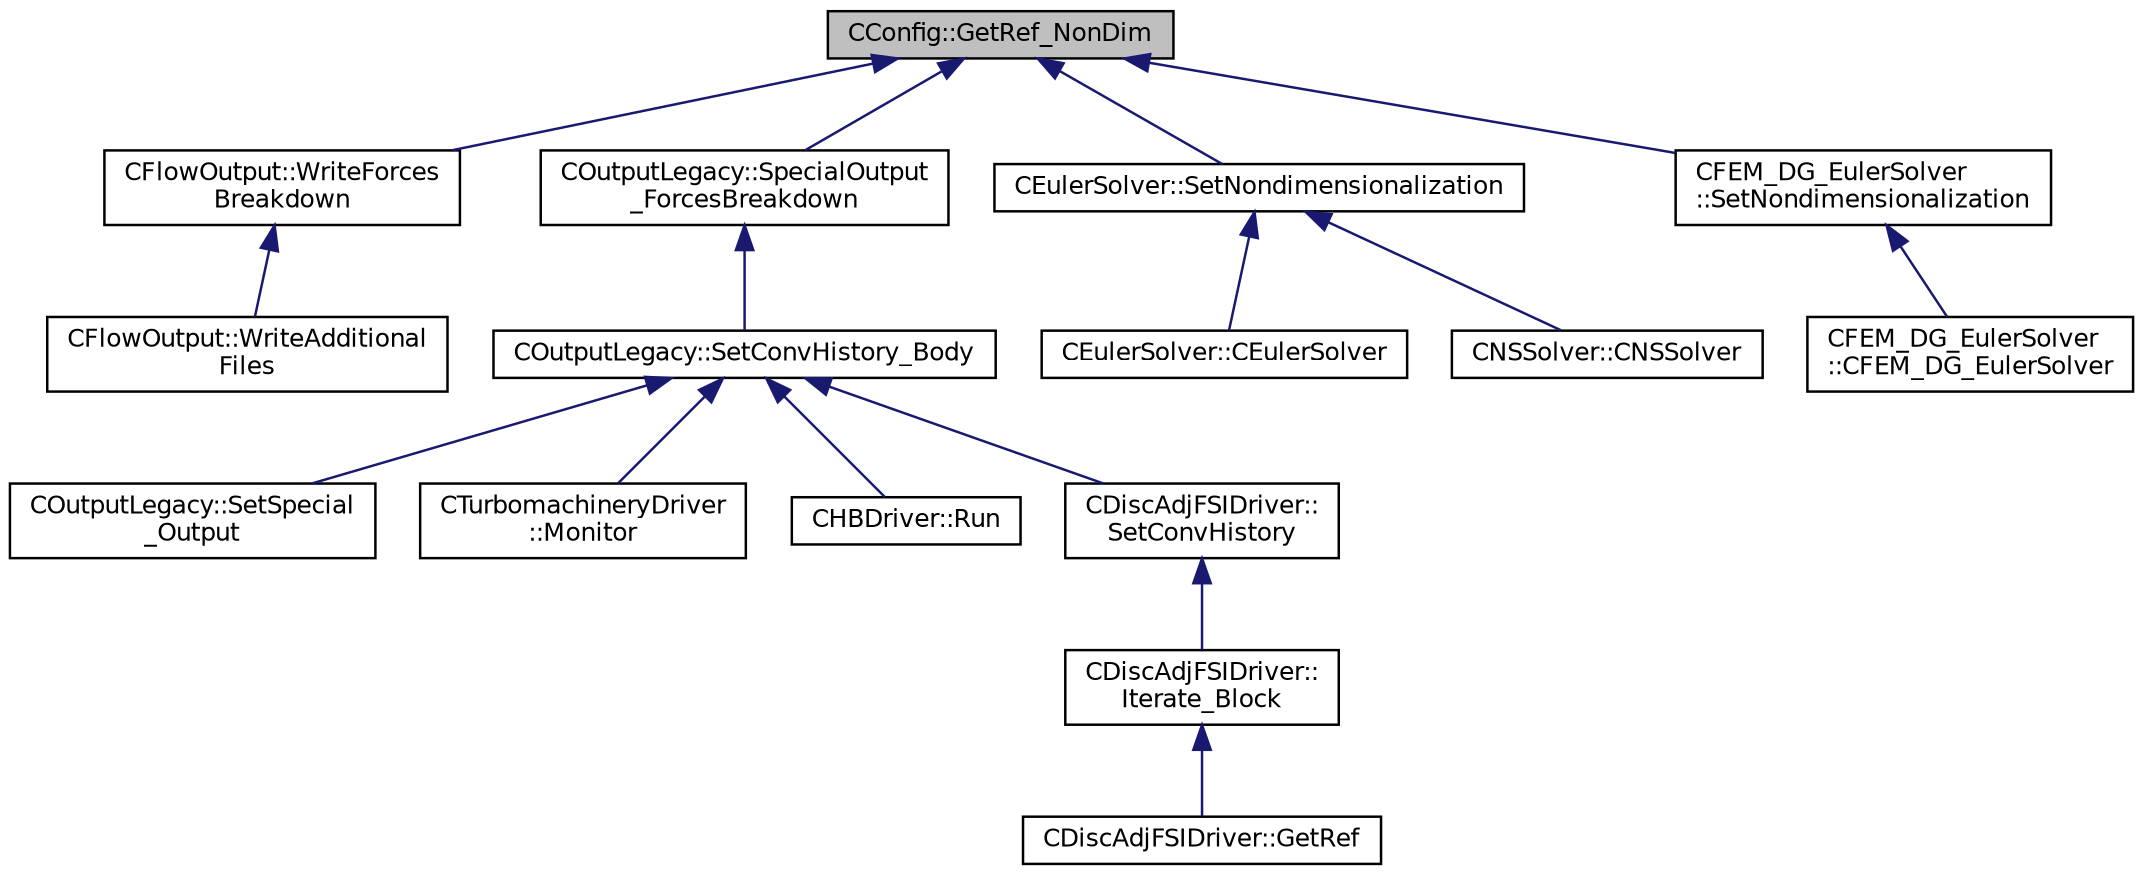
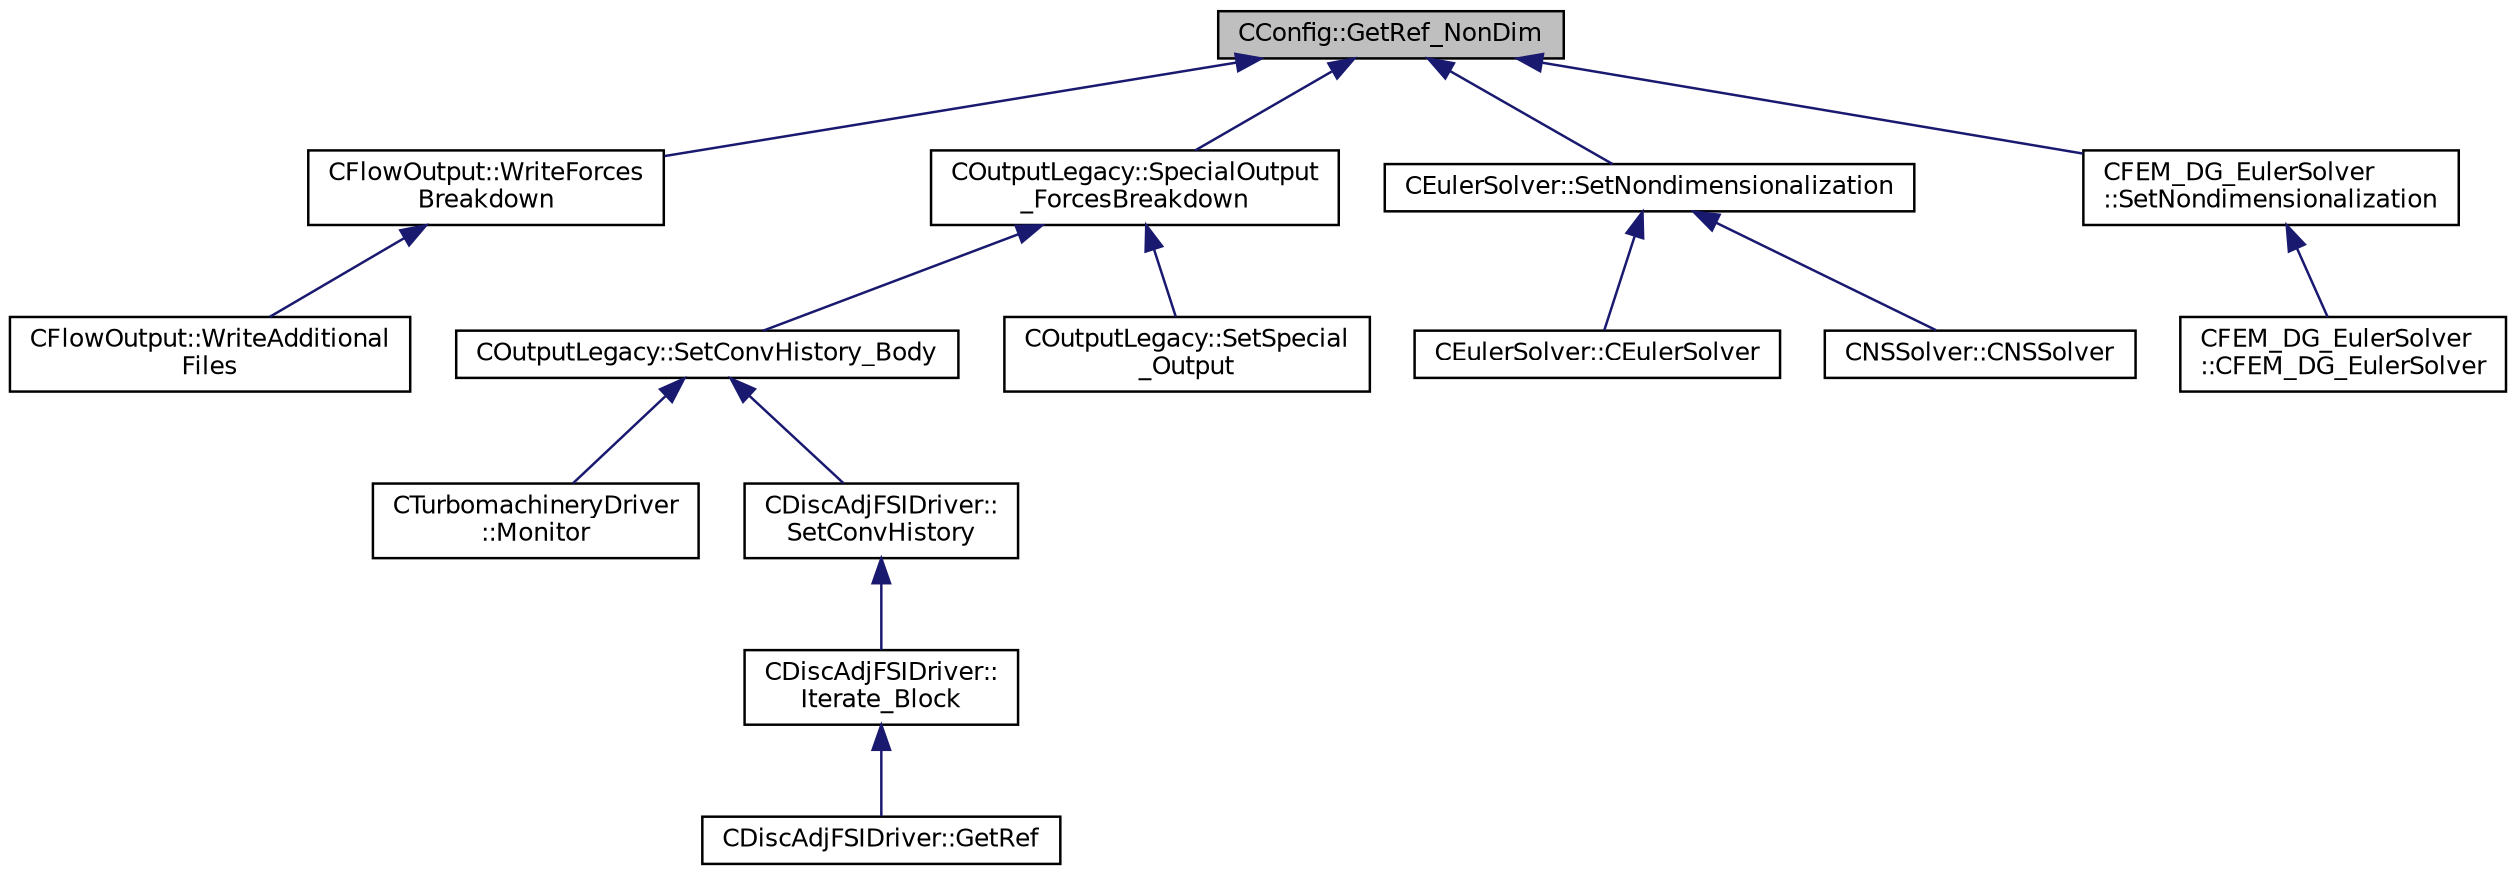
(480, 434) -> (1165, 283)
(906, 521) -> none
